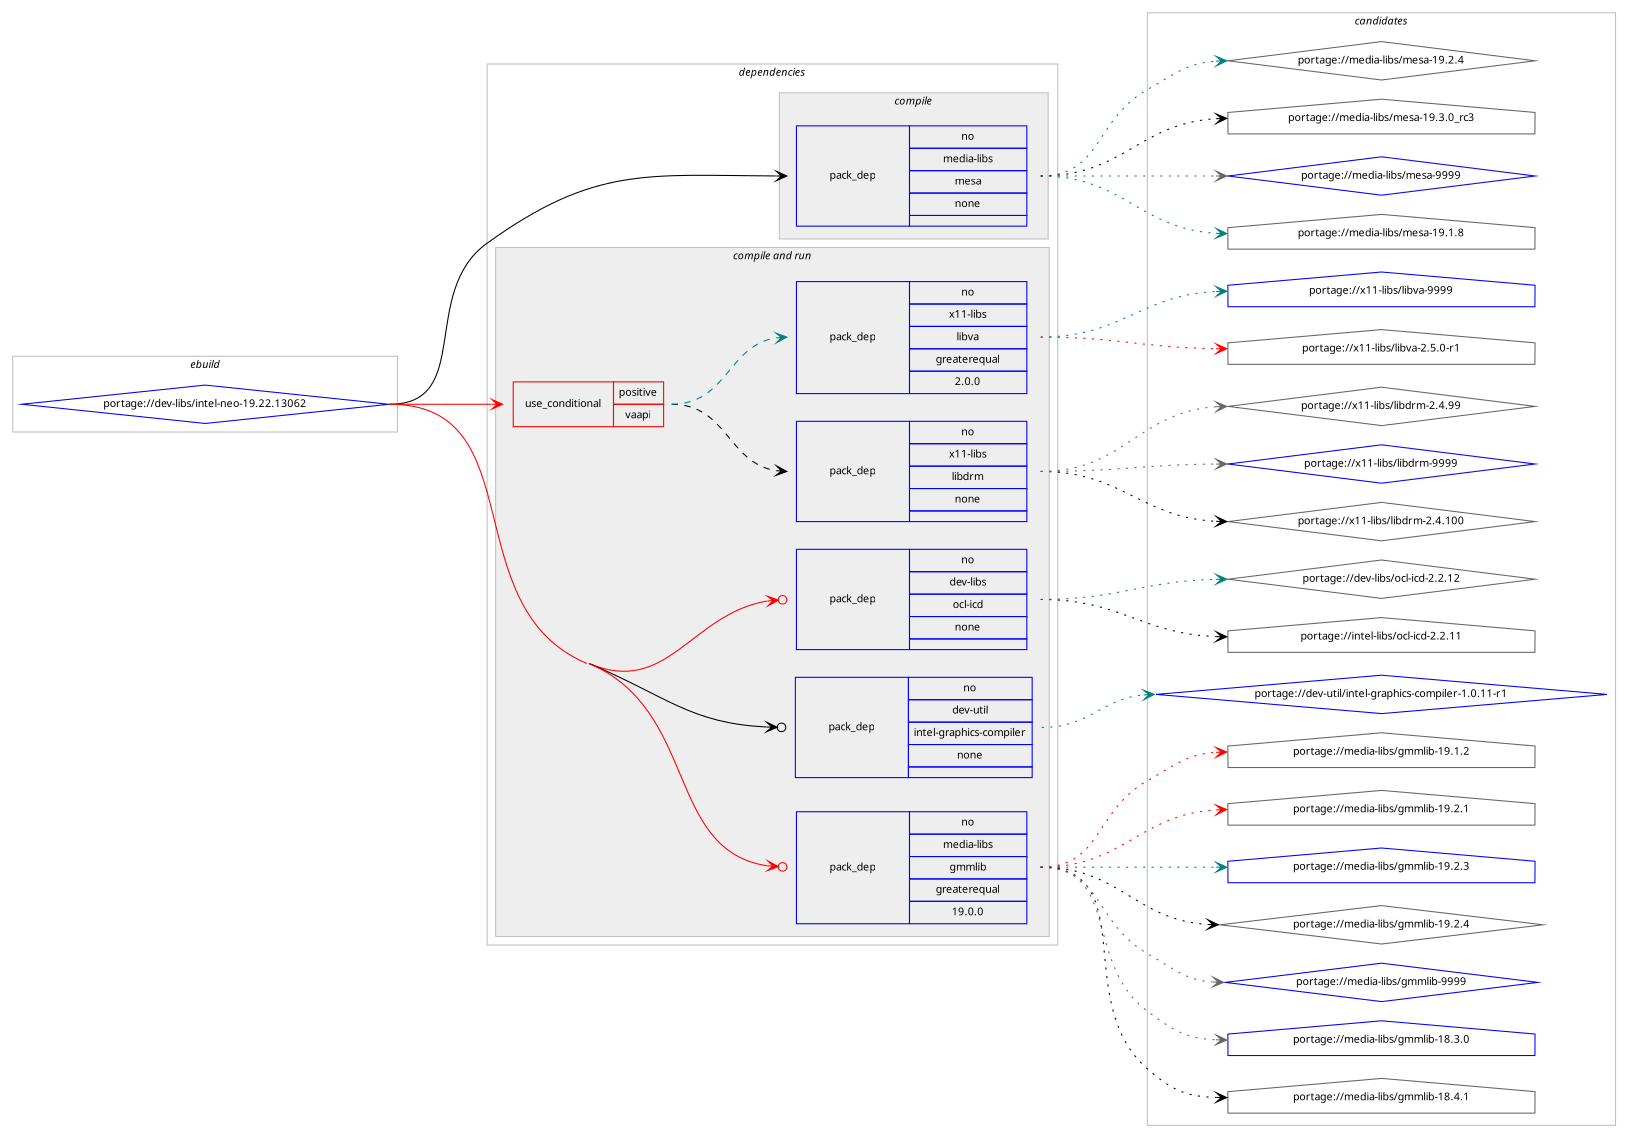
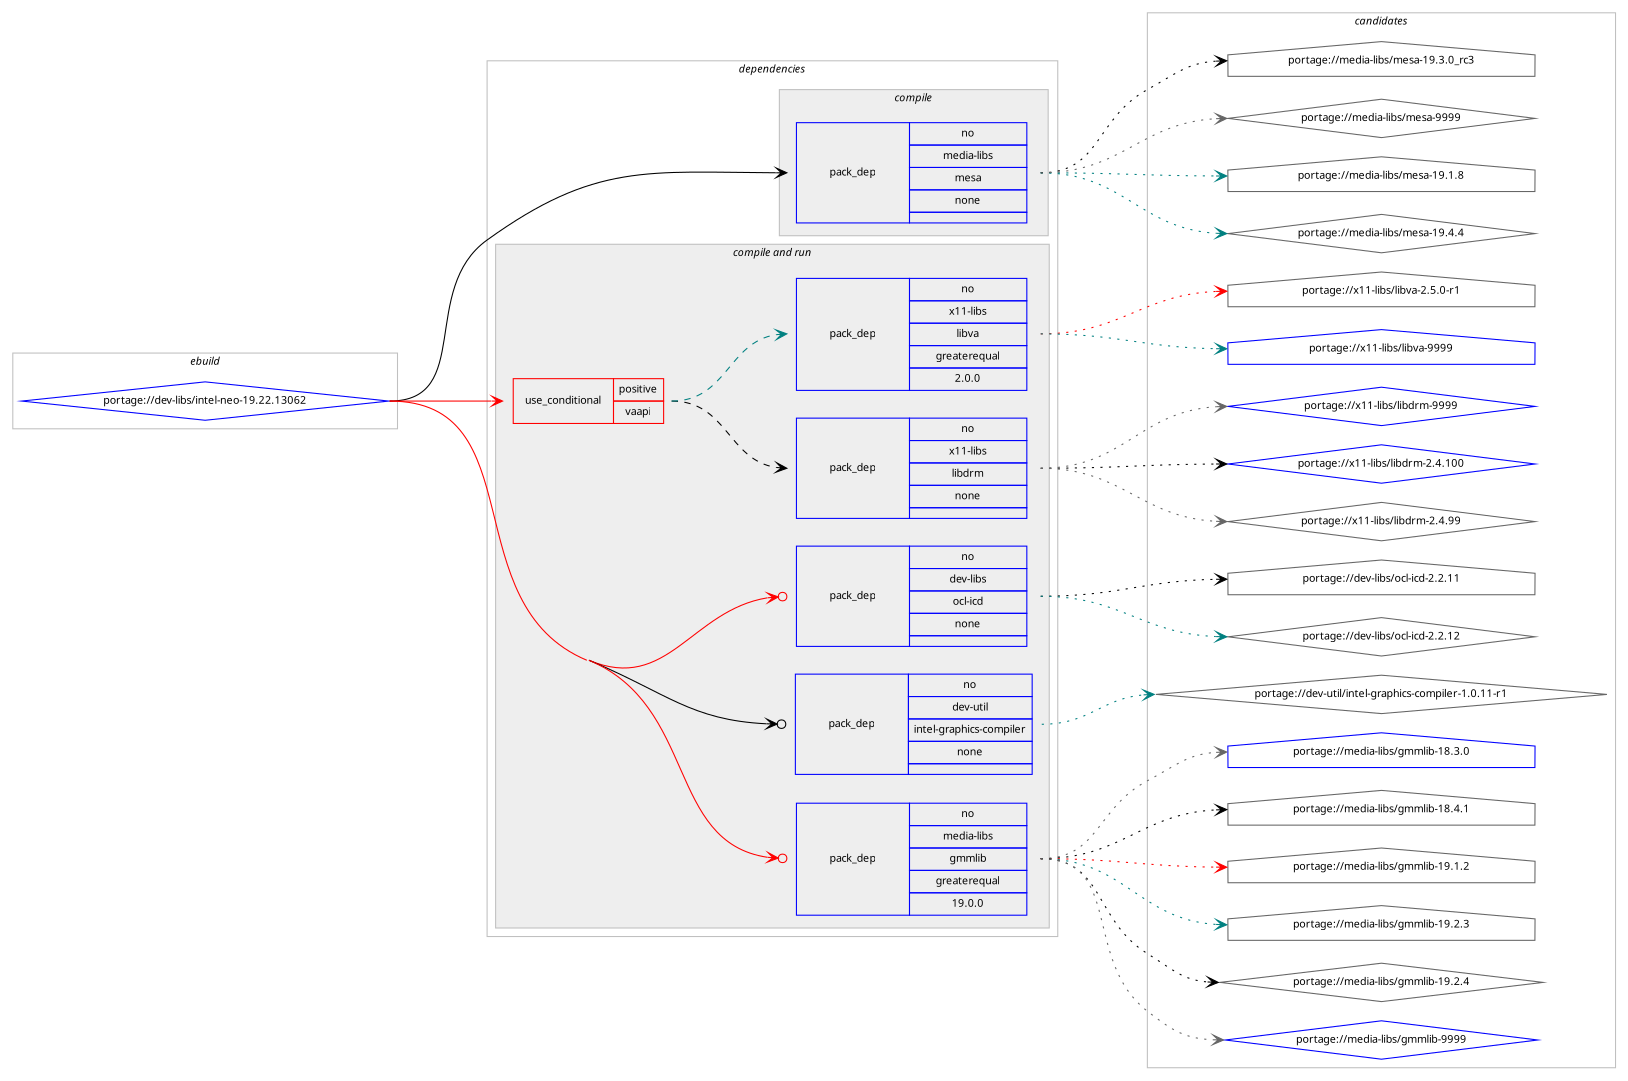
(1381, 61) -> (1381, 234)
(1381, 176) -> (1381, 118)
(1381, 522) -> (1381, 464)
(1381, 637) -> (1381, 579)
(1381, 694) -> (1381, 694)
(1381, 810) -> none
(1381, 867) -> (1381, 925)
